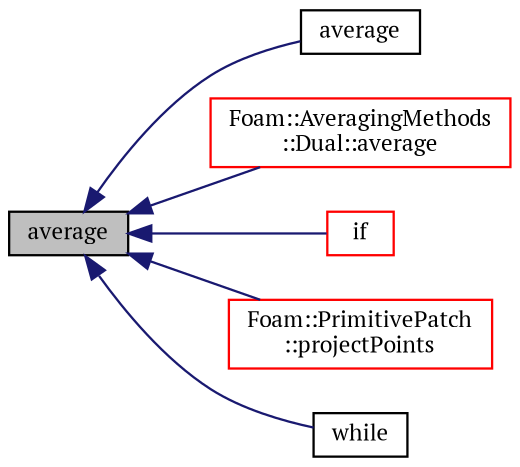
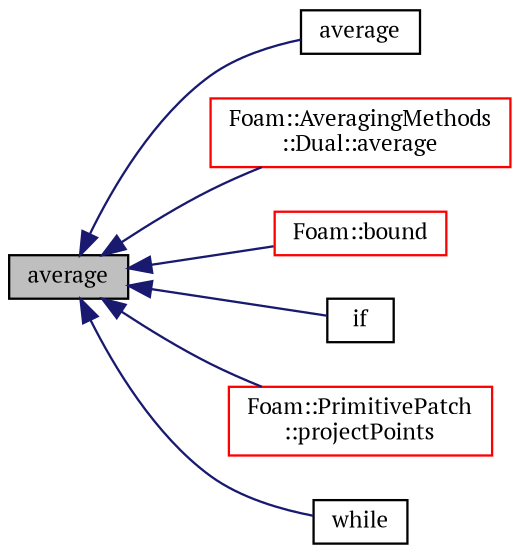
none -> (361, 233)
(361, 233) -> (361, 320)
